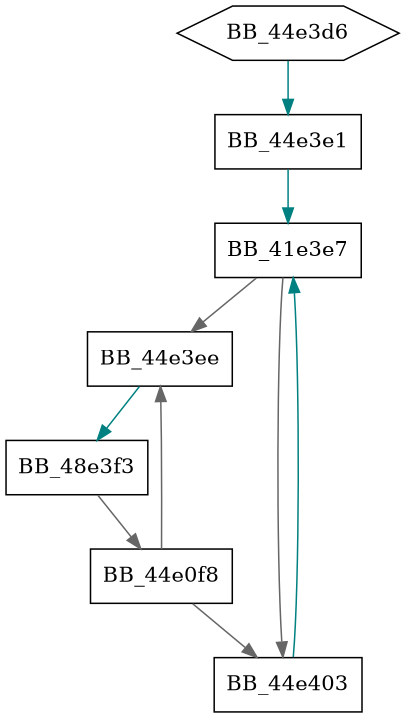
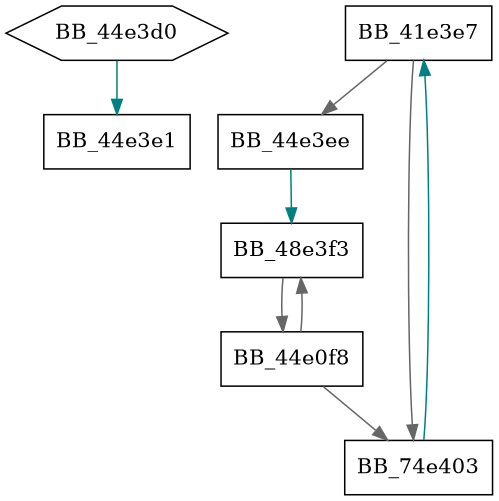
(288, 33) -> (117, 33)
(288, 189) -> none
(162, 475) -> (302, 312)
(288, 685) -> (419, 468)
